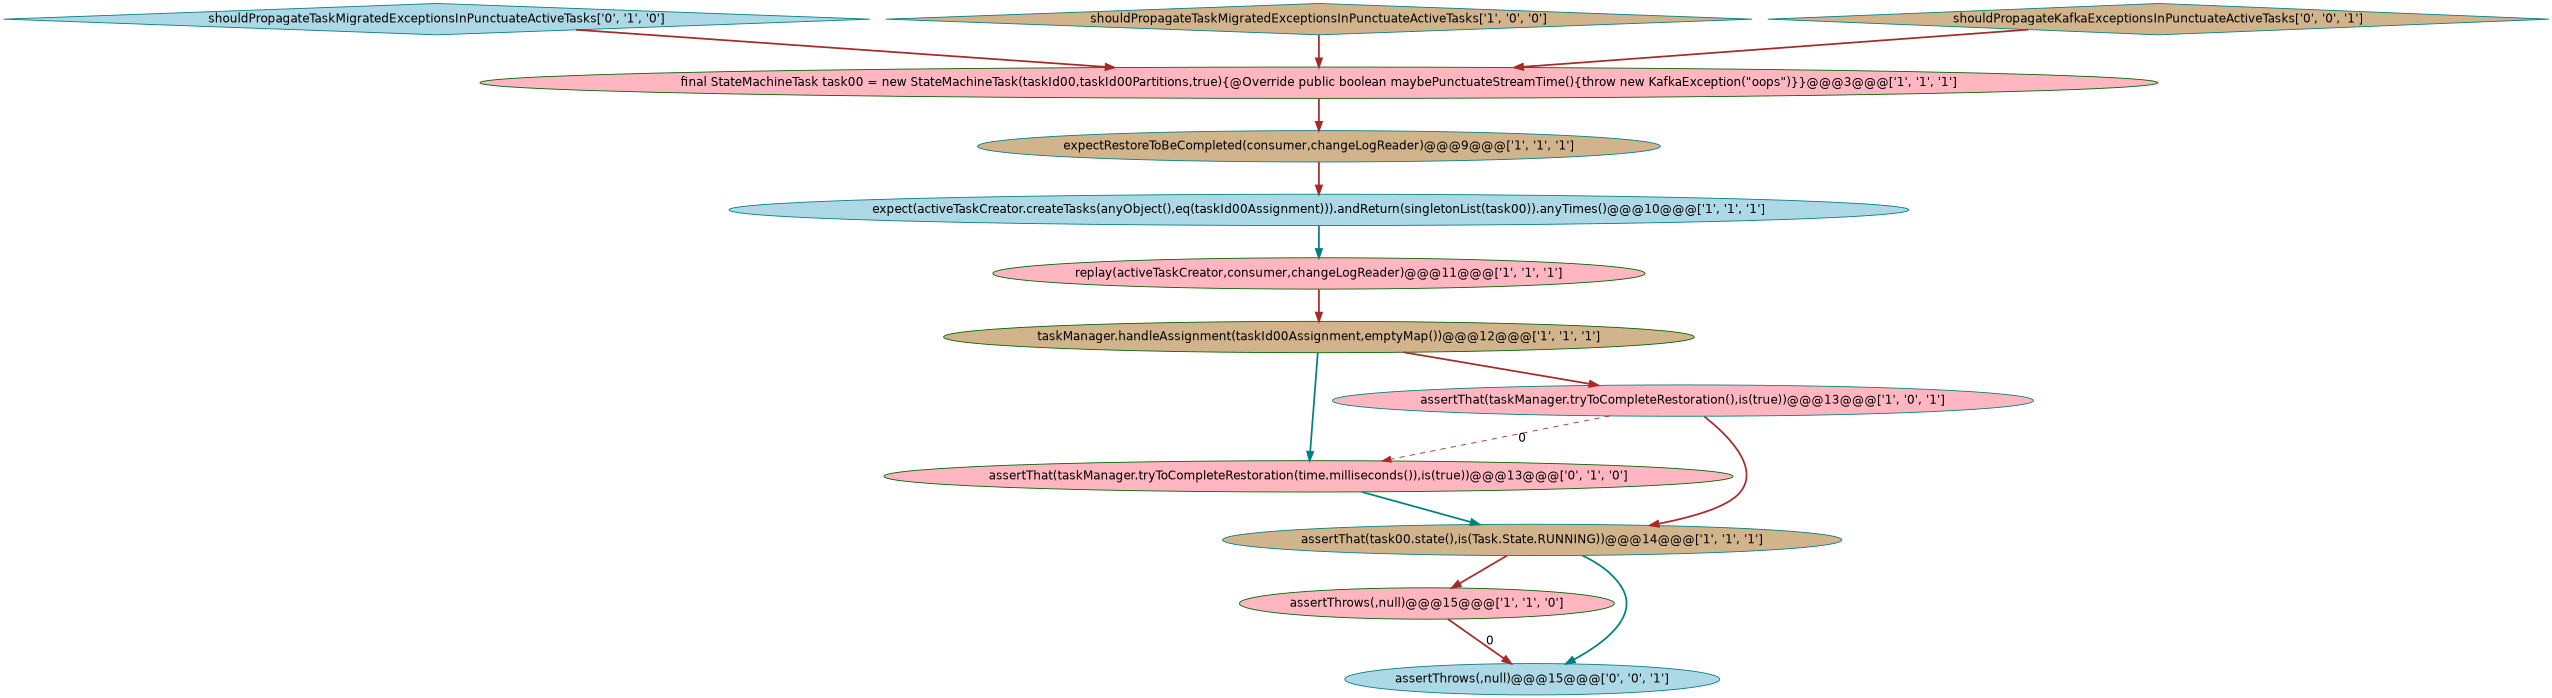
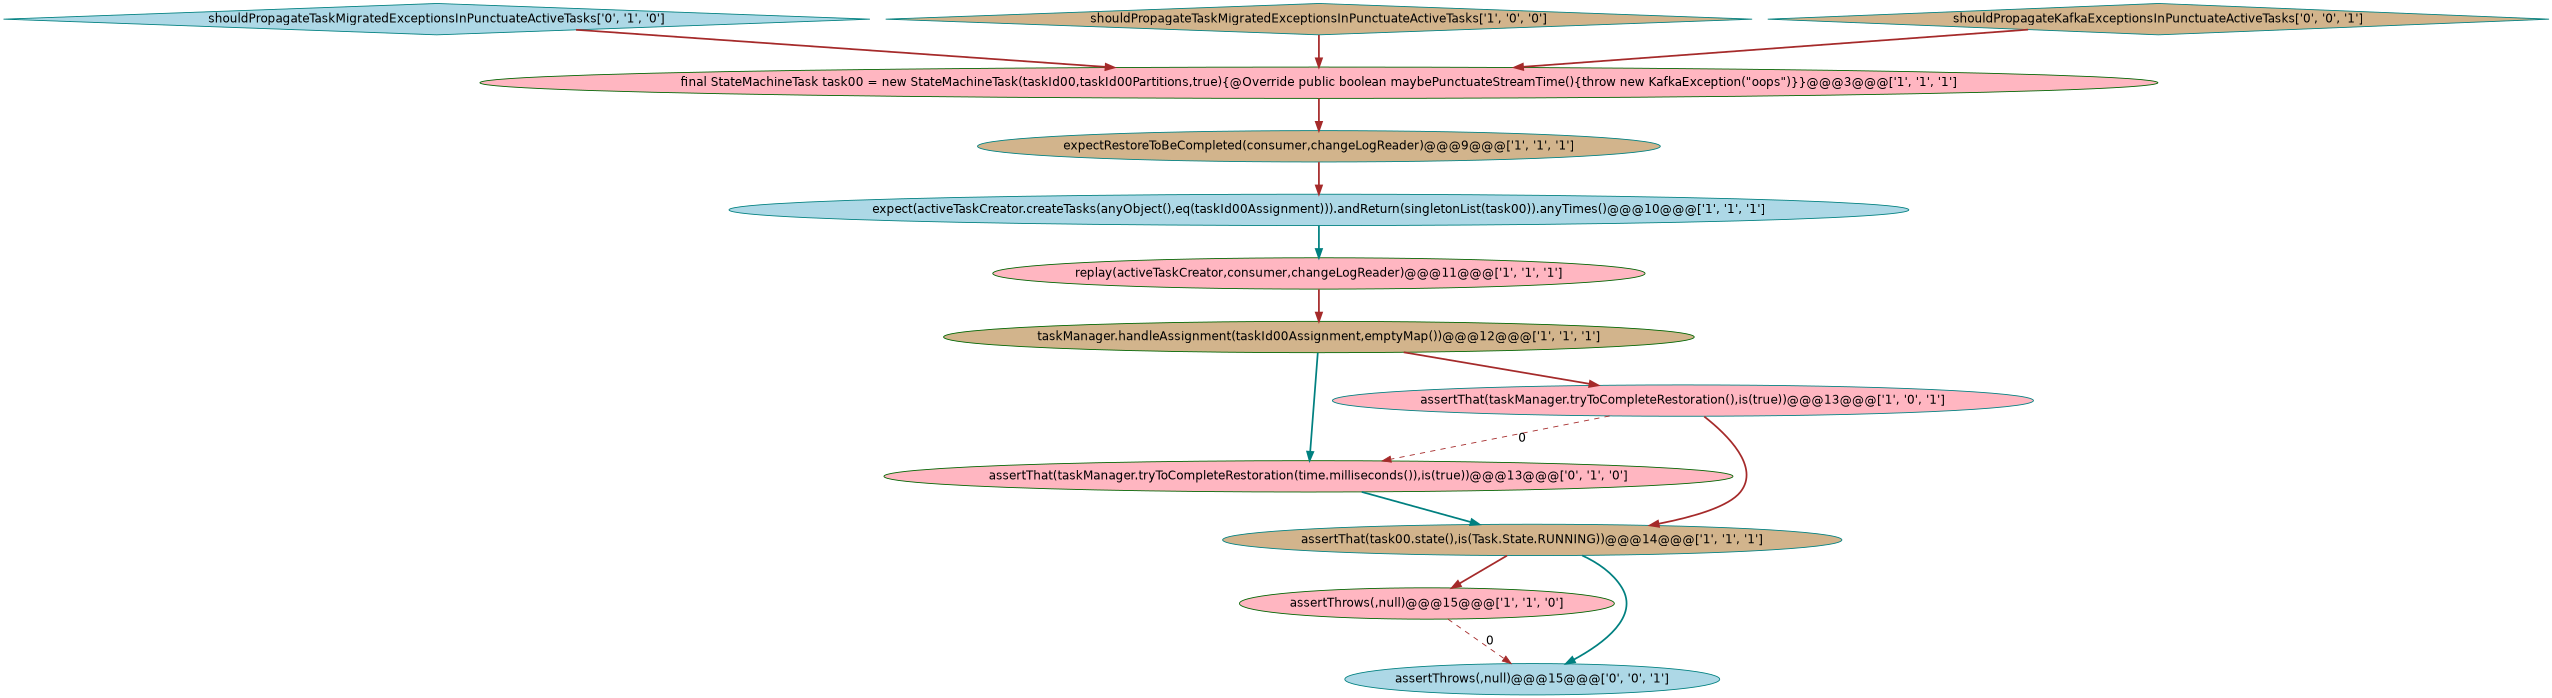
(1476, 639) -> (1476, 639)
